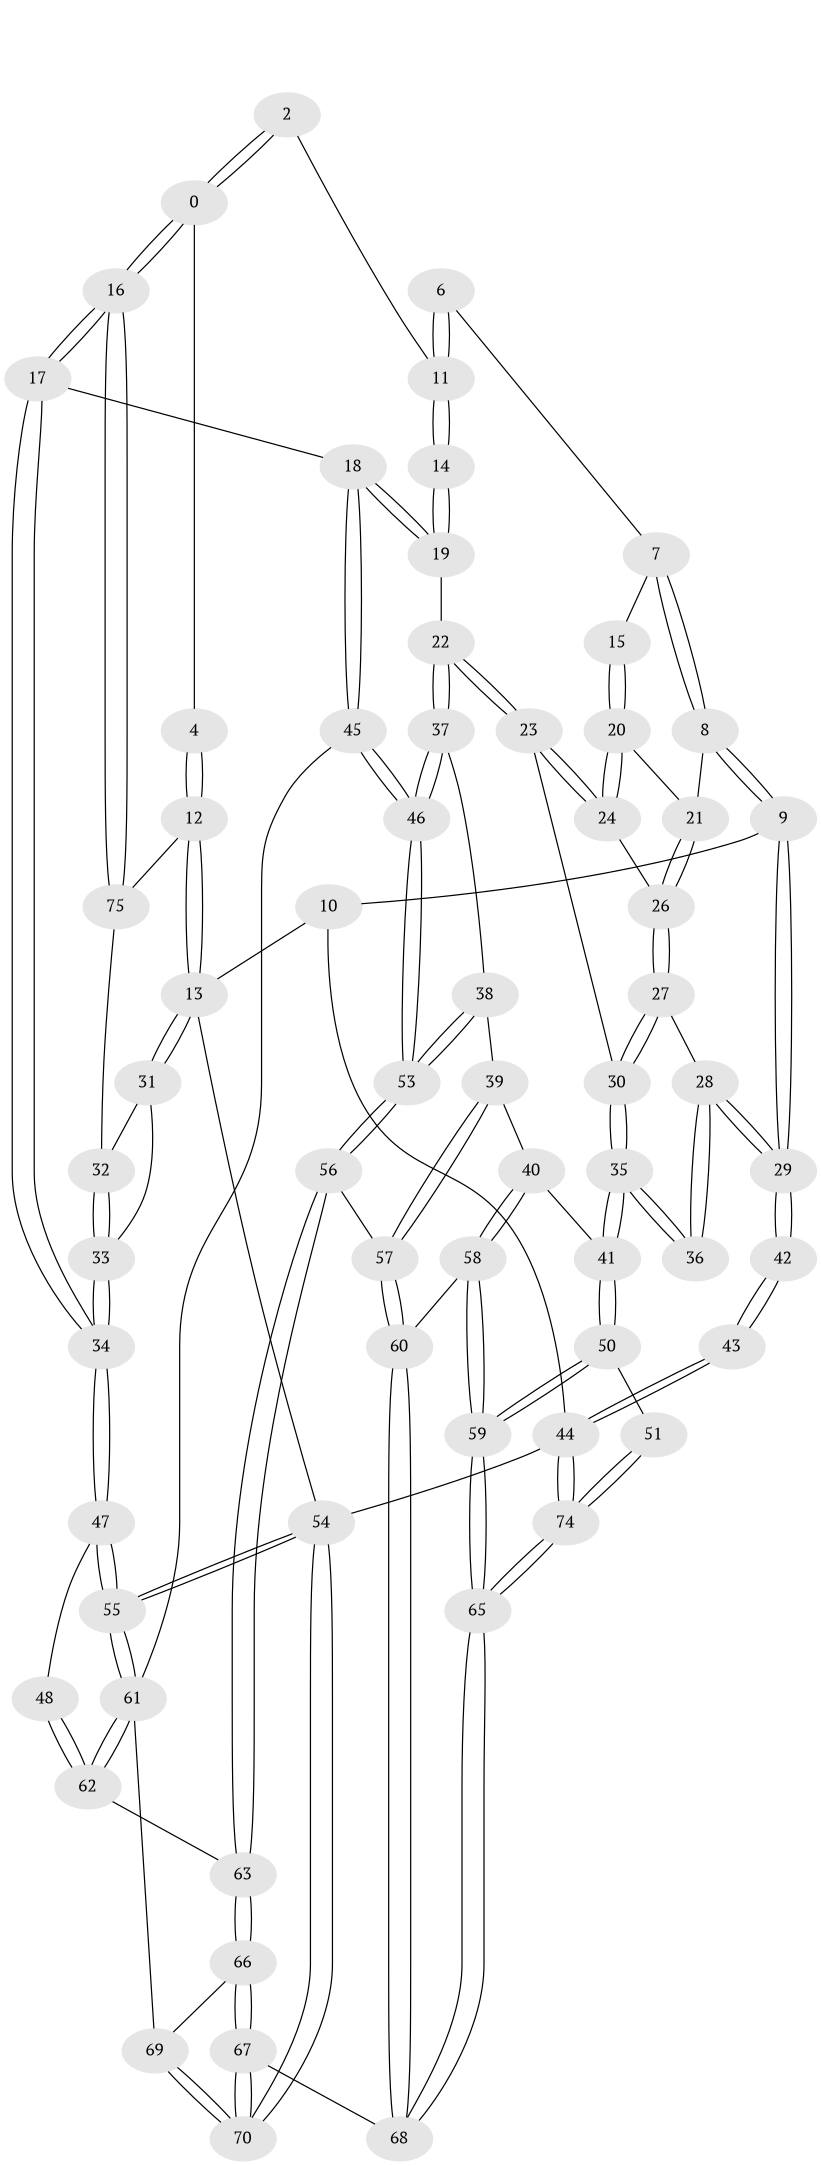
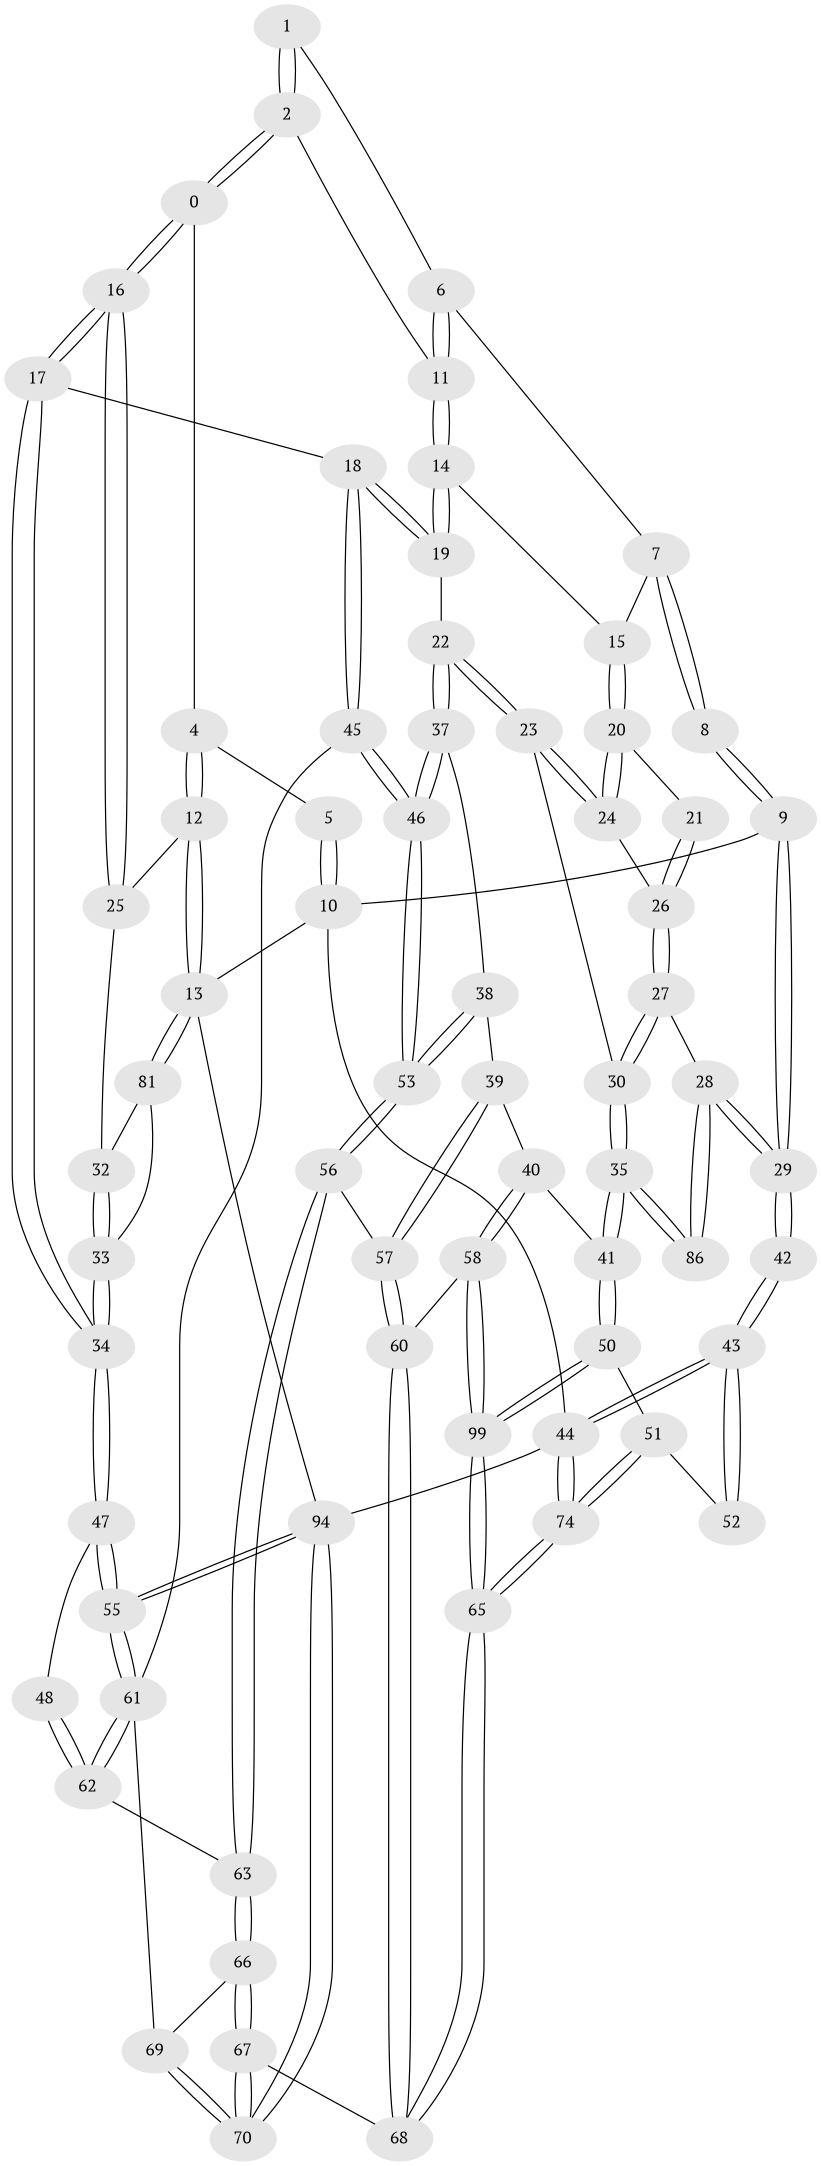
none -> (287, 27)
none -> (529, 555)
(700, 775) -> none
none -> (329, 819)
(116, 907) -> (116, 907)
(148, 1083) -> (148, 1083)
(695, 1259) -> (695, 1259)
(478, 1435) -> (478, 1435)
(321, 1523) -> (321, 1523)
none -> (732, 1523)
